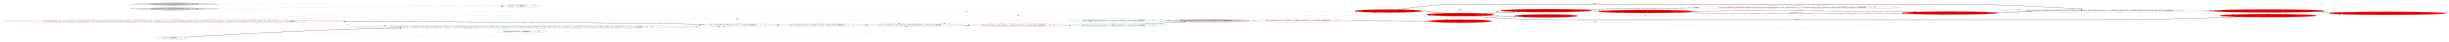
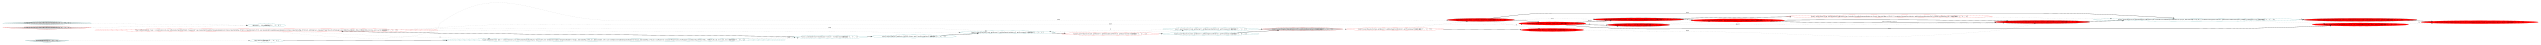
(522, 32) -> none
none -> (47, 41)
